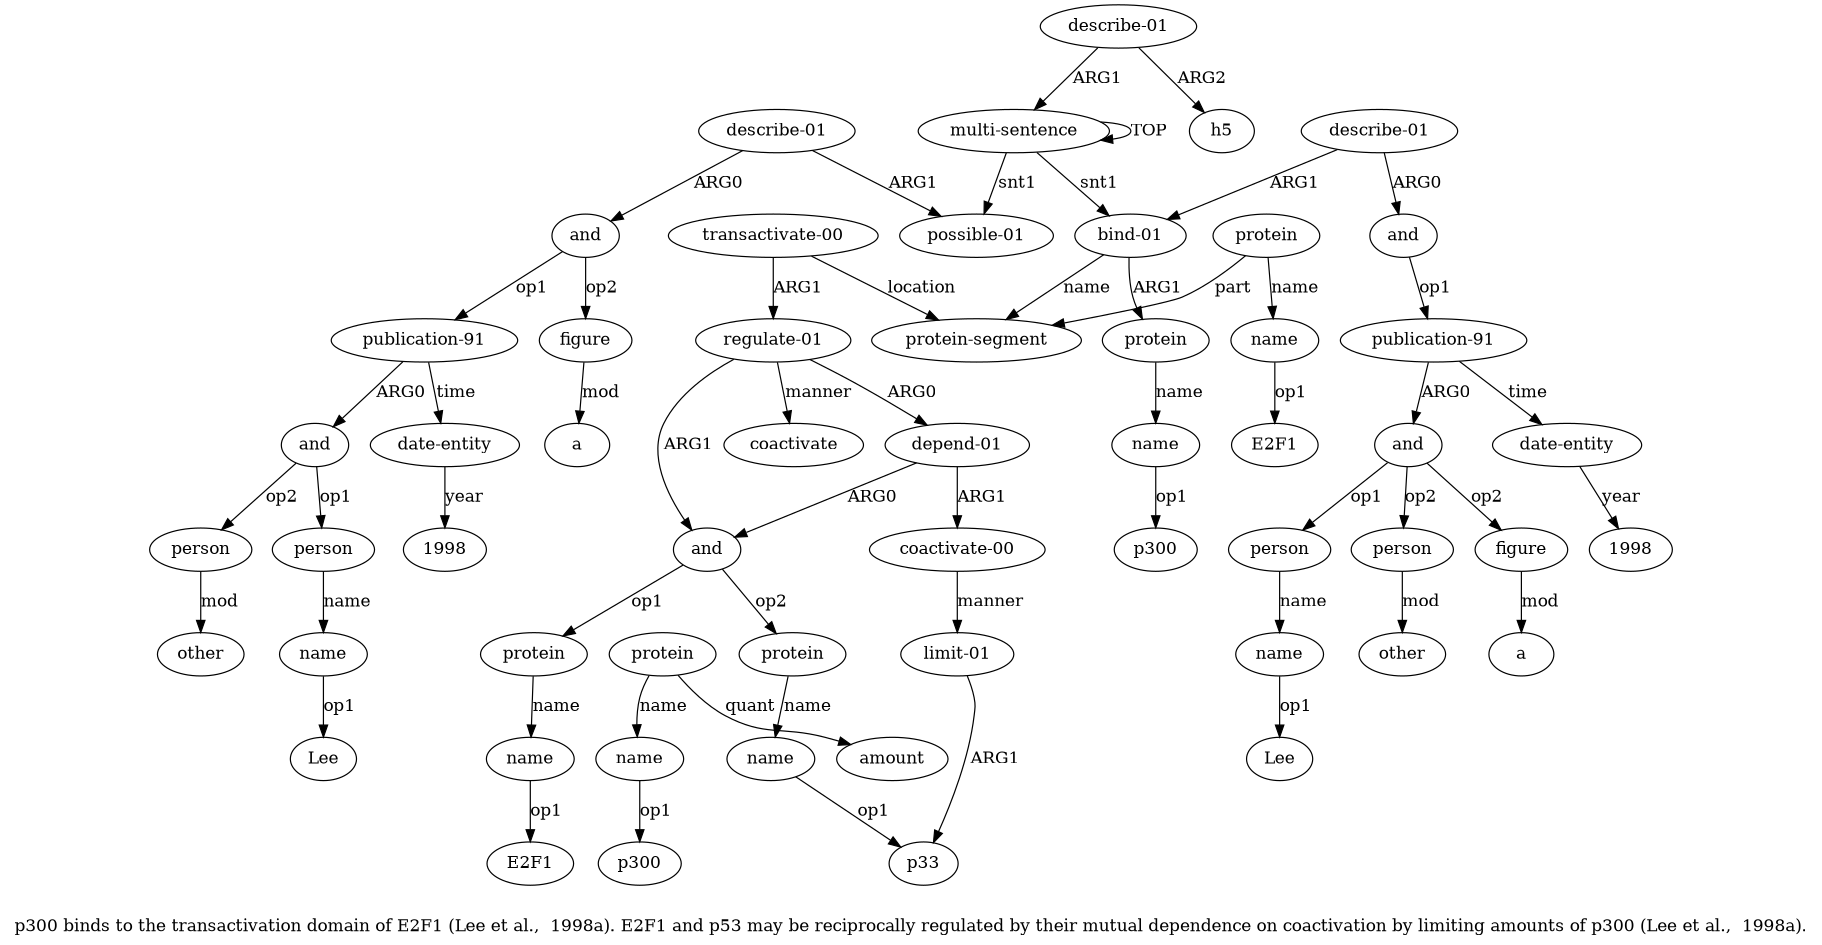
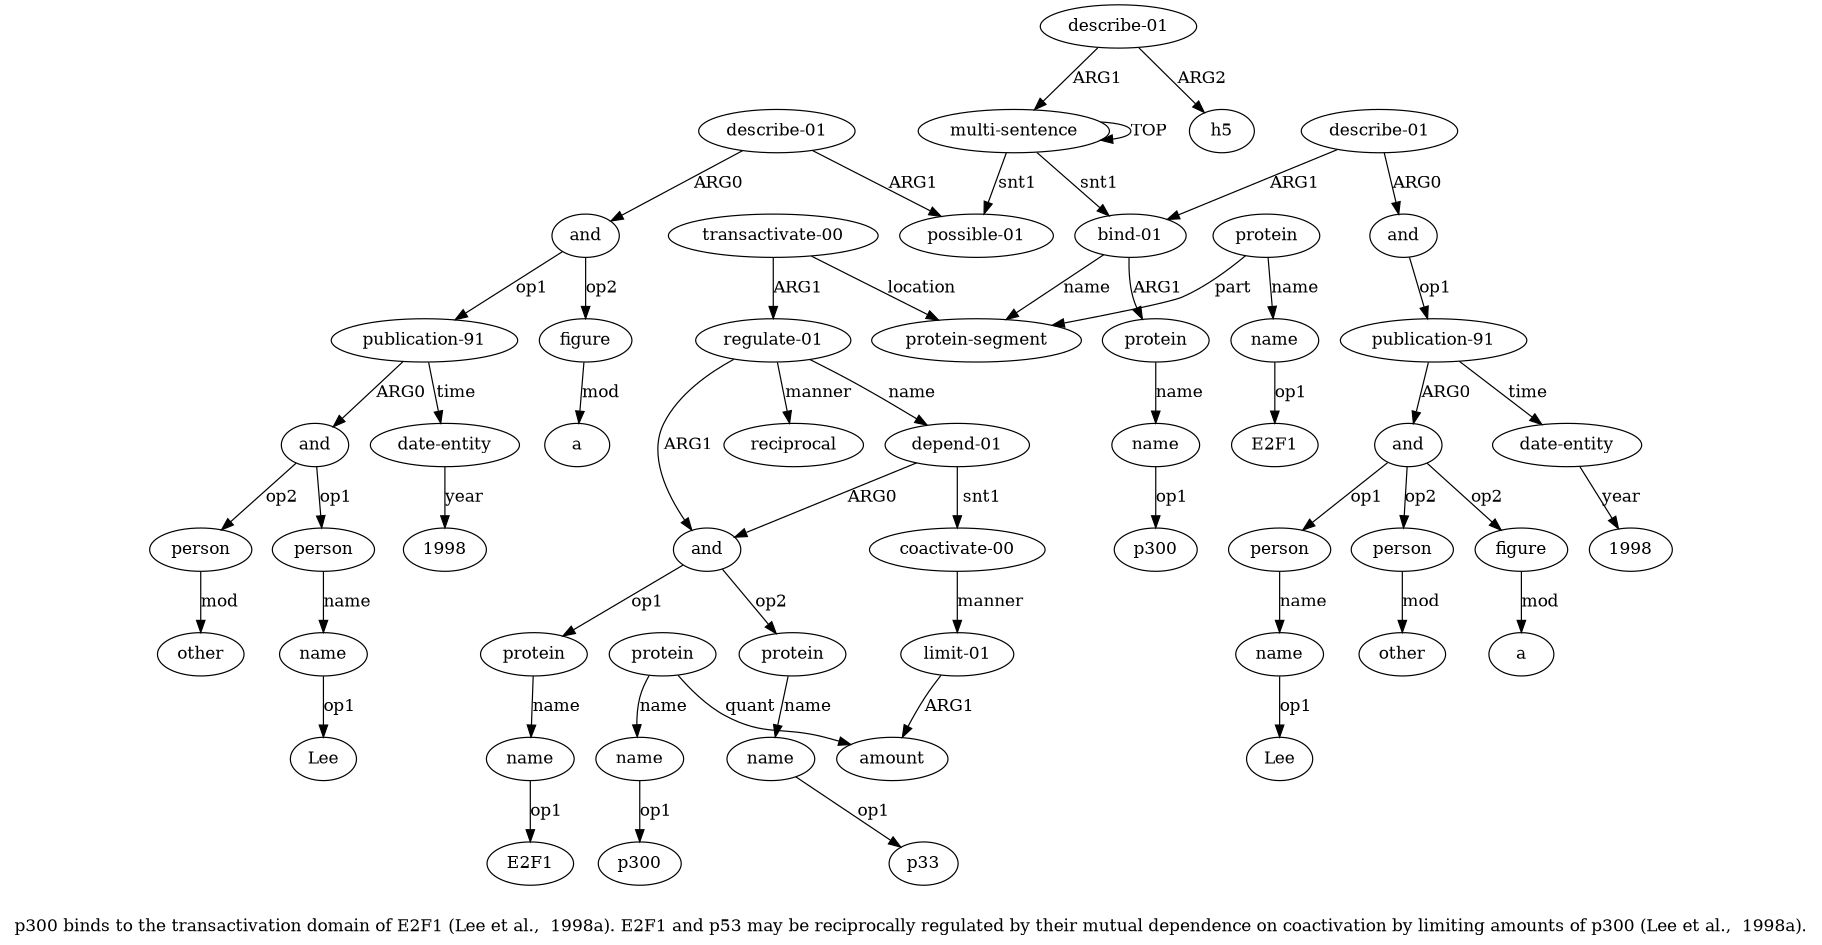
(912, 393) -> (912, 393)
(794, 445) -> (794, 445)
(982, 497) -> (982, 497)
(966, 755) -> (923, 700)
